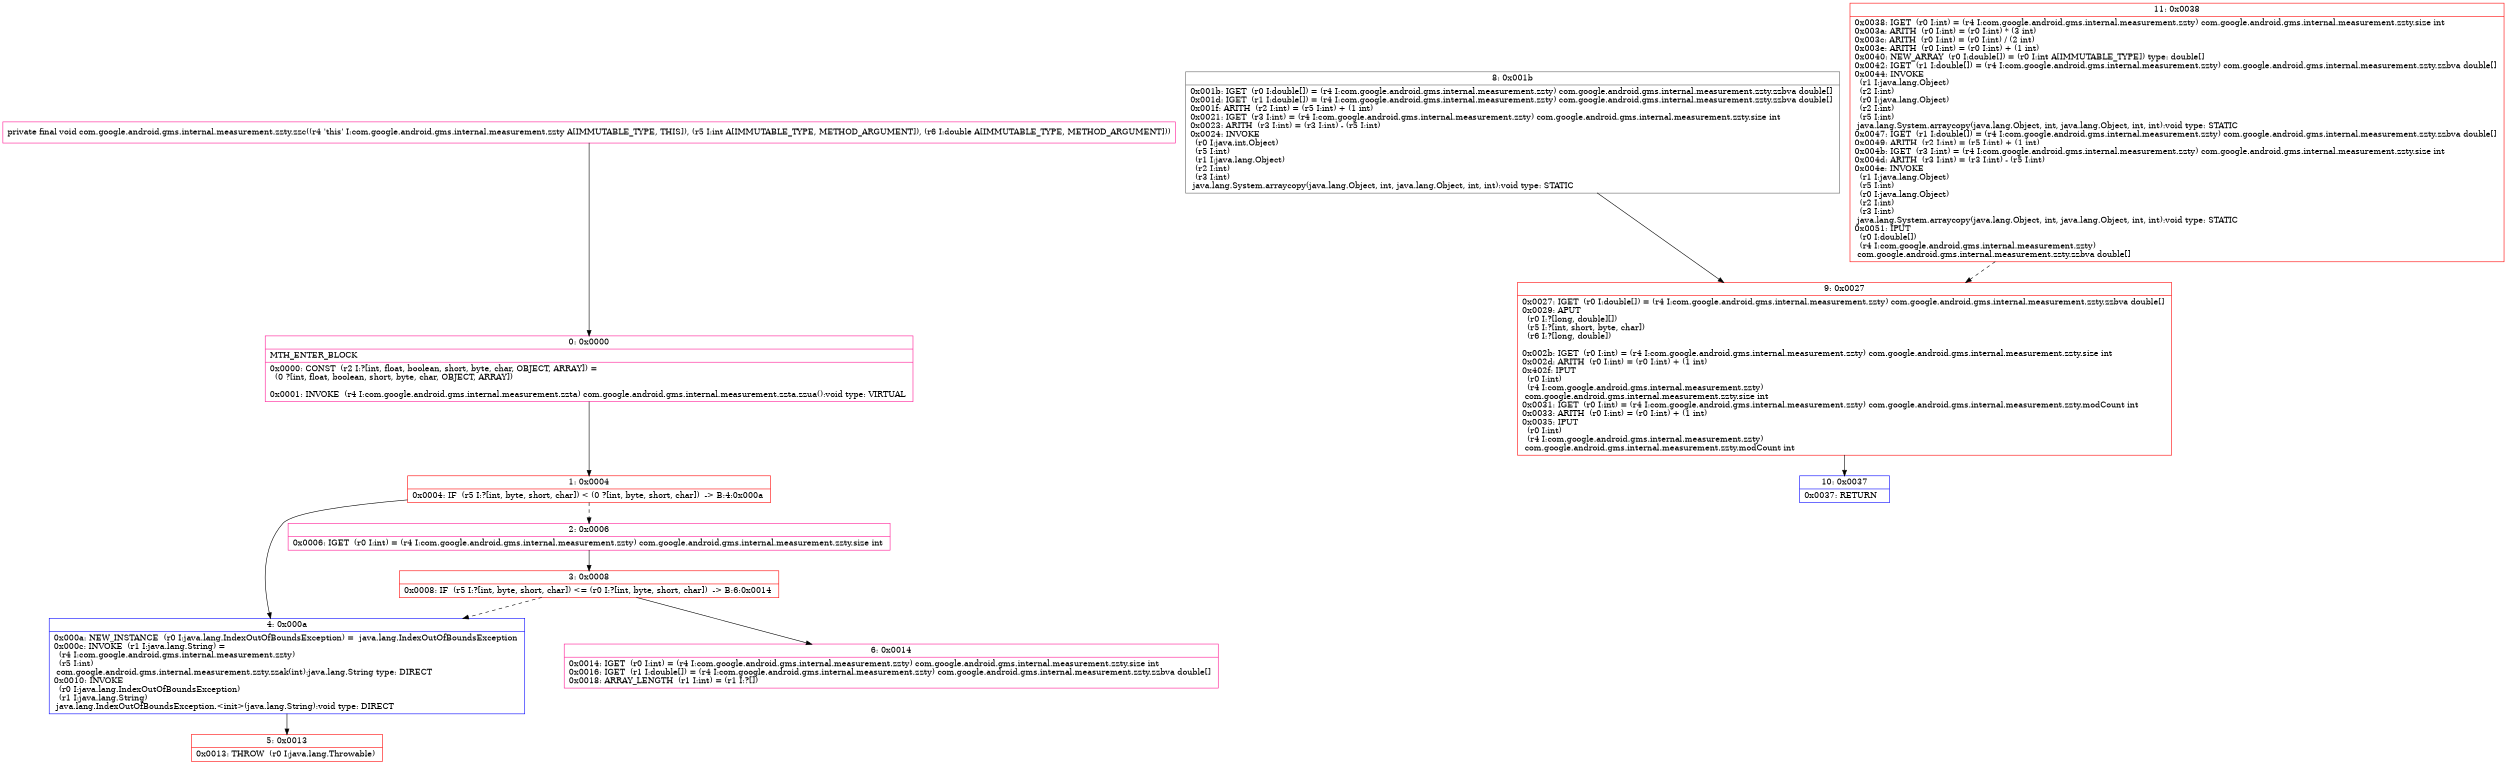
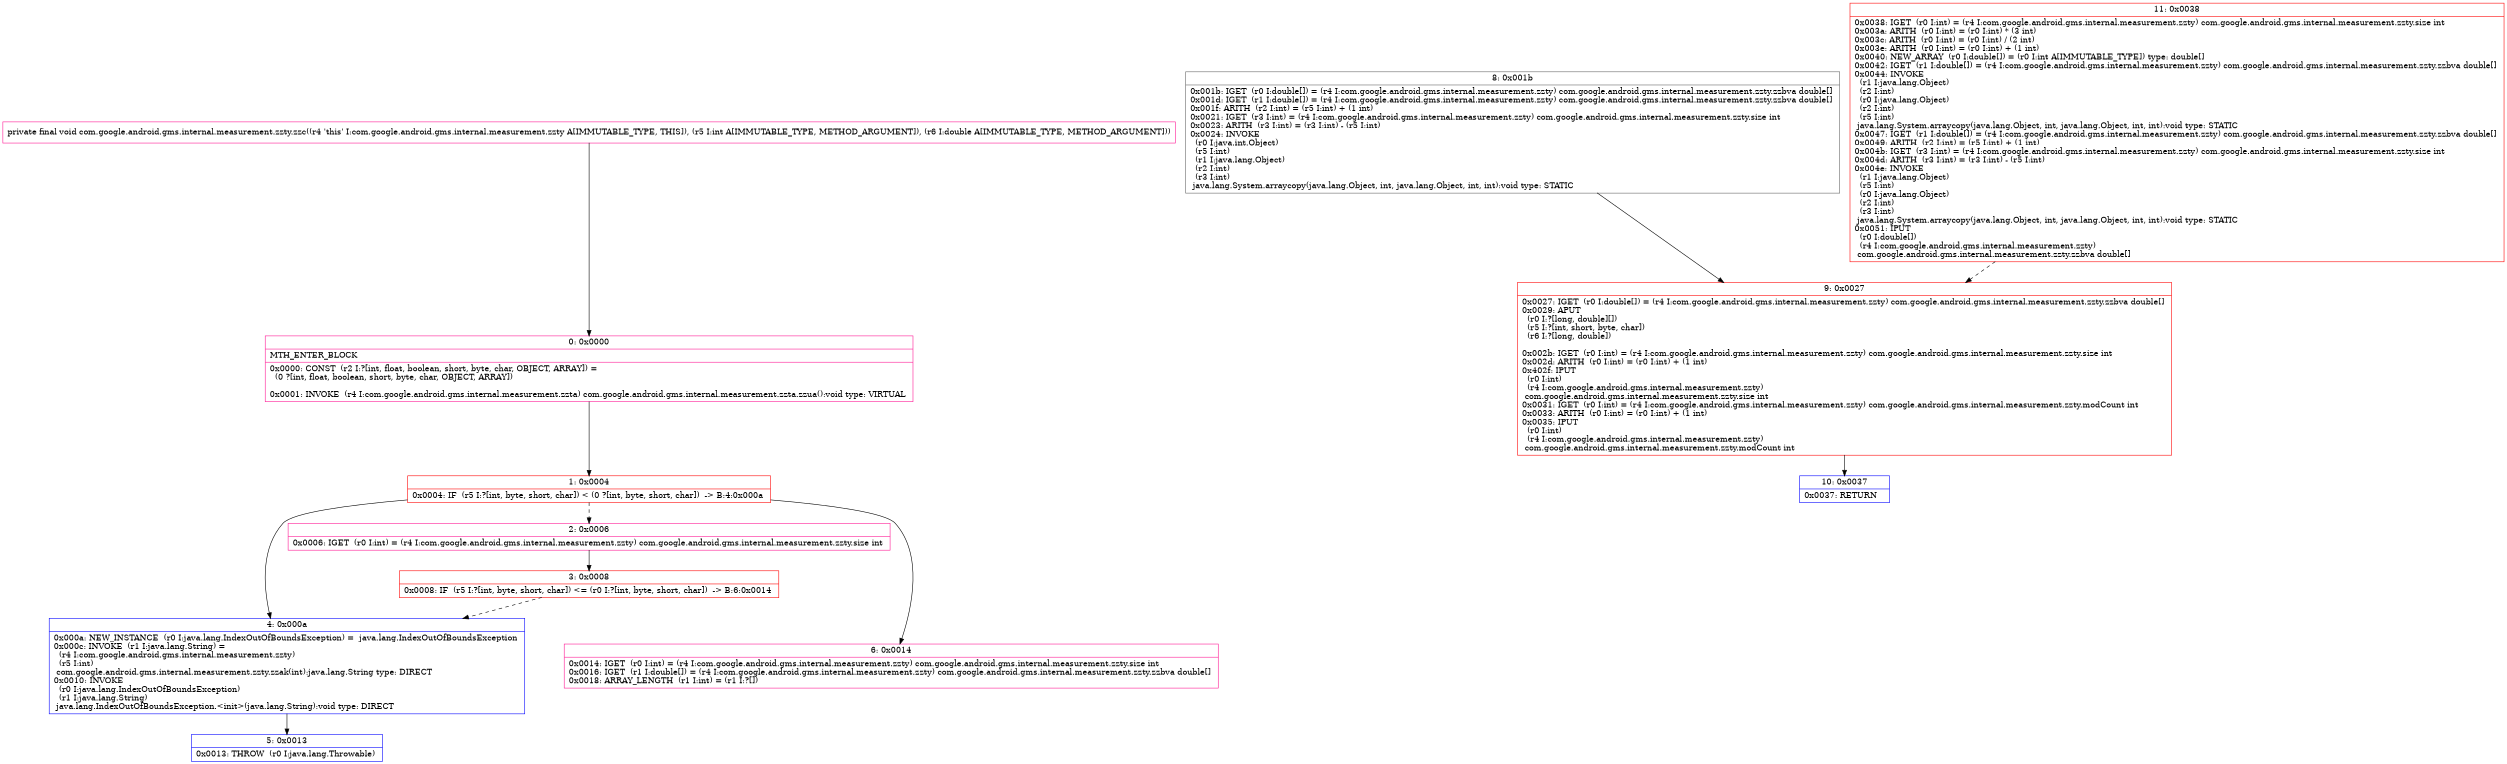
(721, 620) -> (892, 521)
(287, 748) -> (287, 748)
